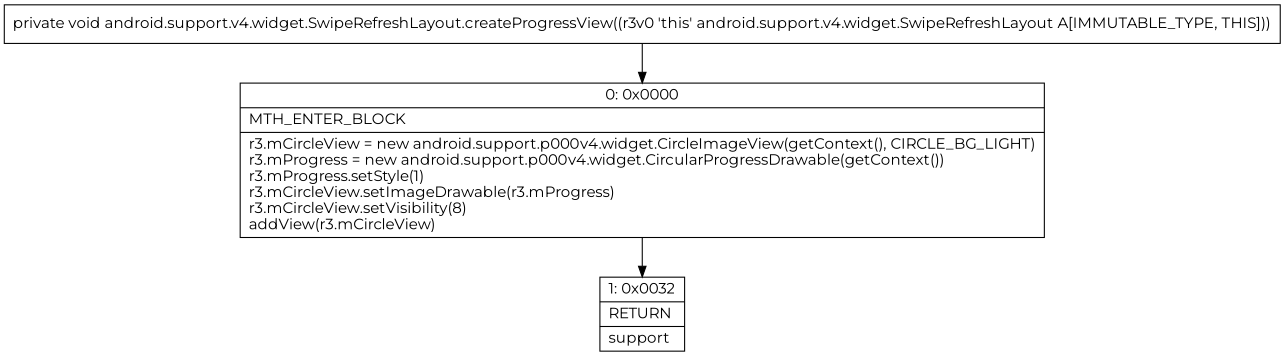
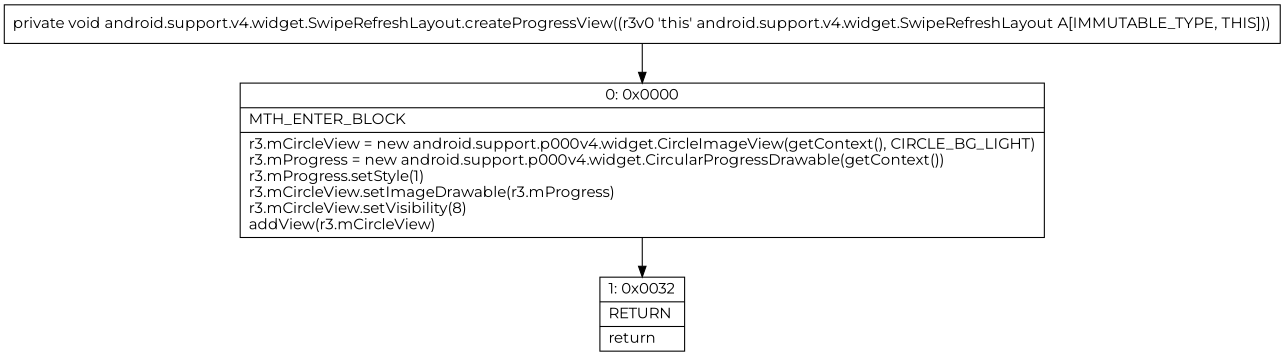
(640, 338) -> (633, 338)
